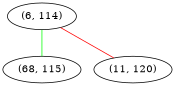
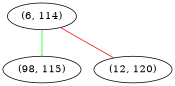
(42, 70) -> (42, 70)
(133, 70) -> (133, 70)
